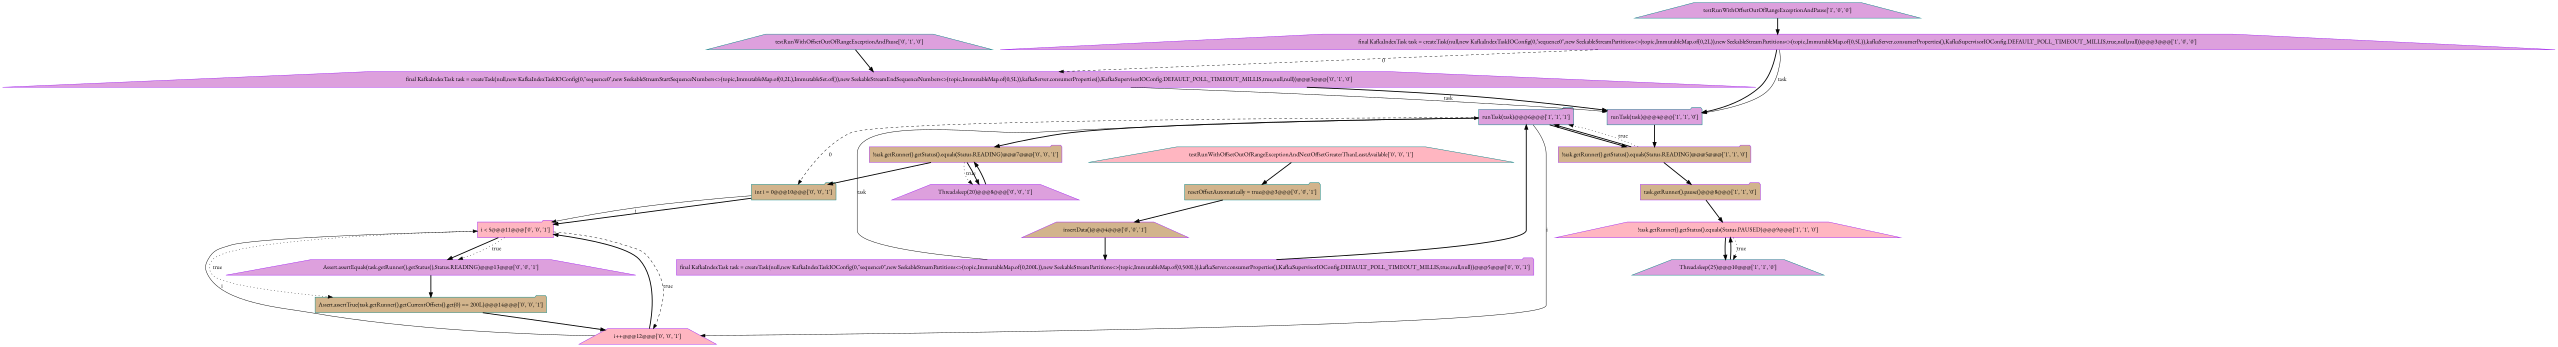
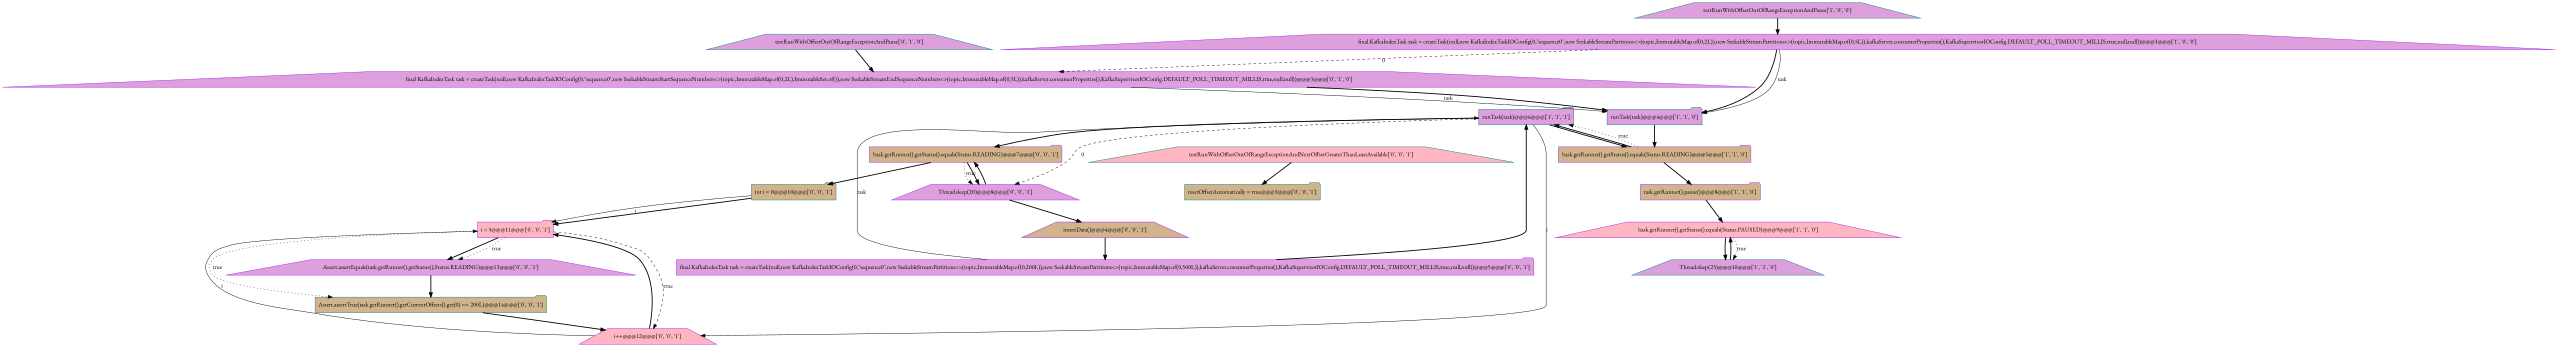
(1129, 120) -> (1243, 129)
(1181, 210) -> (1043, 210)
